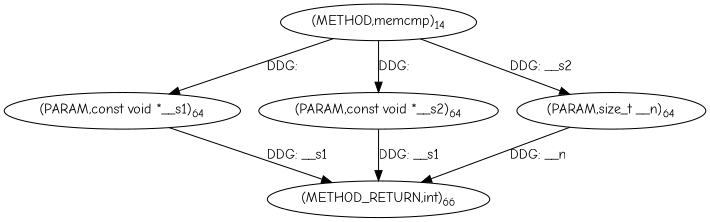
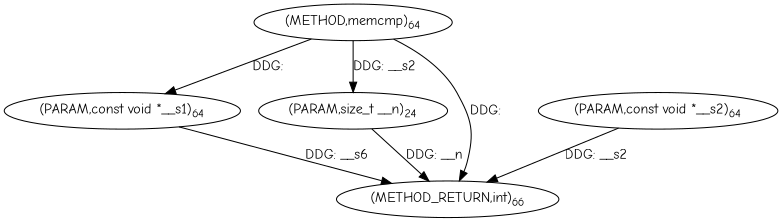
(440, 21) -> (415, 21)
(379, 61) -> (457, 92)
(669, 109) -> (411, 109)
(297, 155) -> (337, 155)
(409, 155) -> (596, 155)
